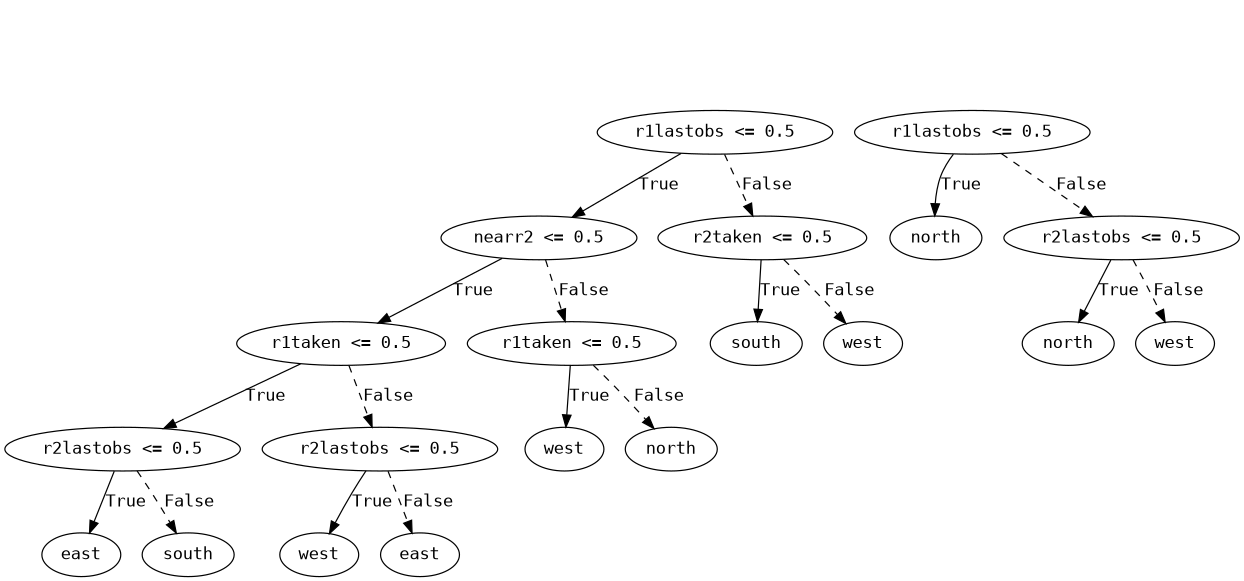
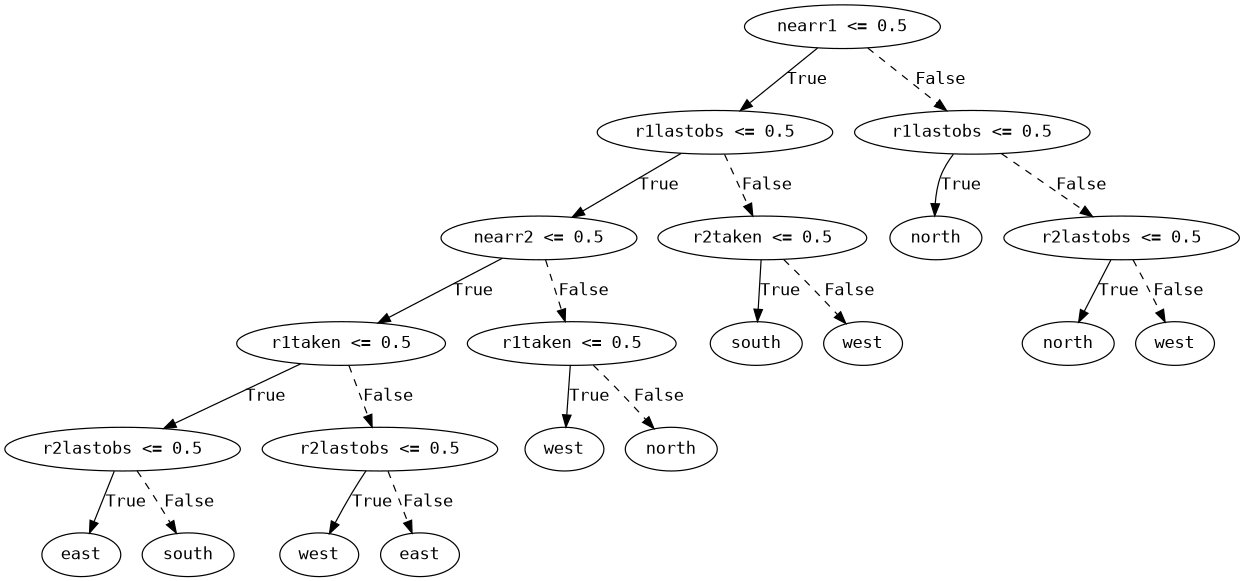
none -> (842, 27)
